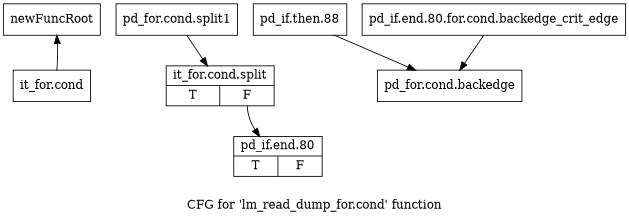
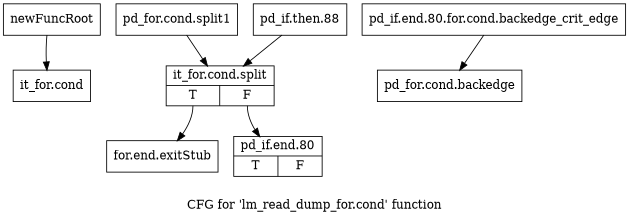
(371, 51) -> (266, 48)
(58, 57) -> (46, 48)
none -> (162, 156)
